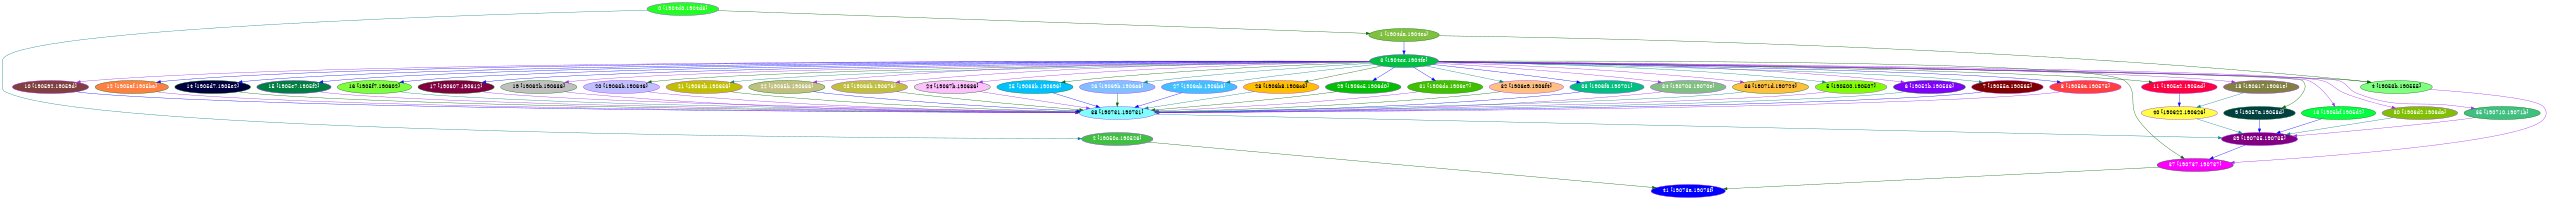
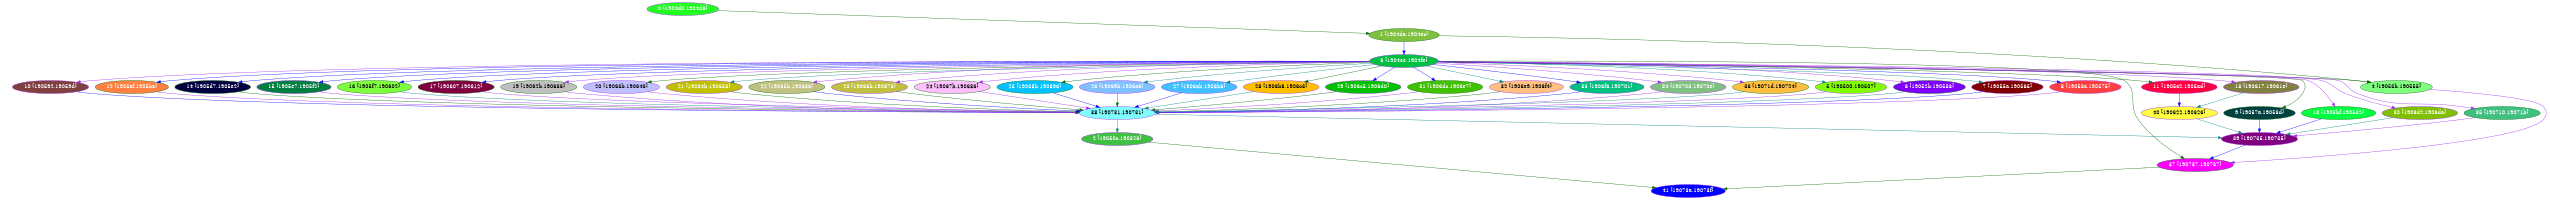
(200, 118) -> (1117, 124)
